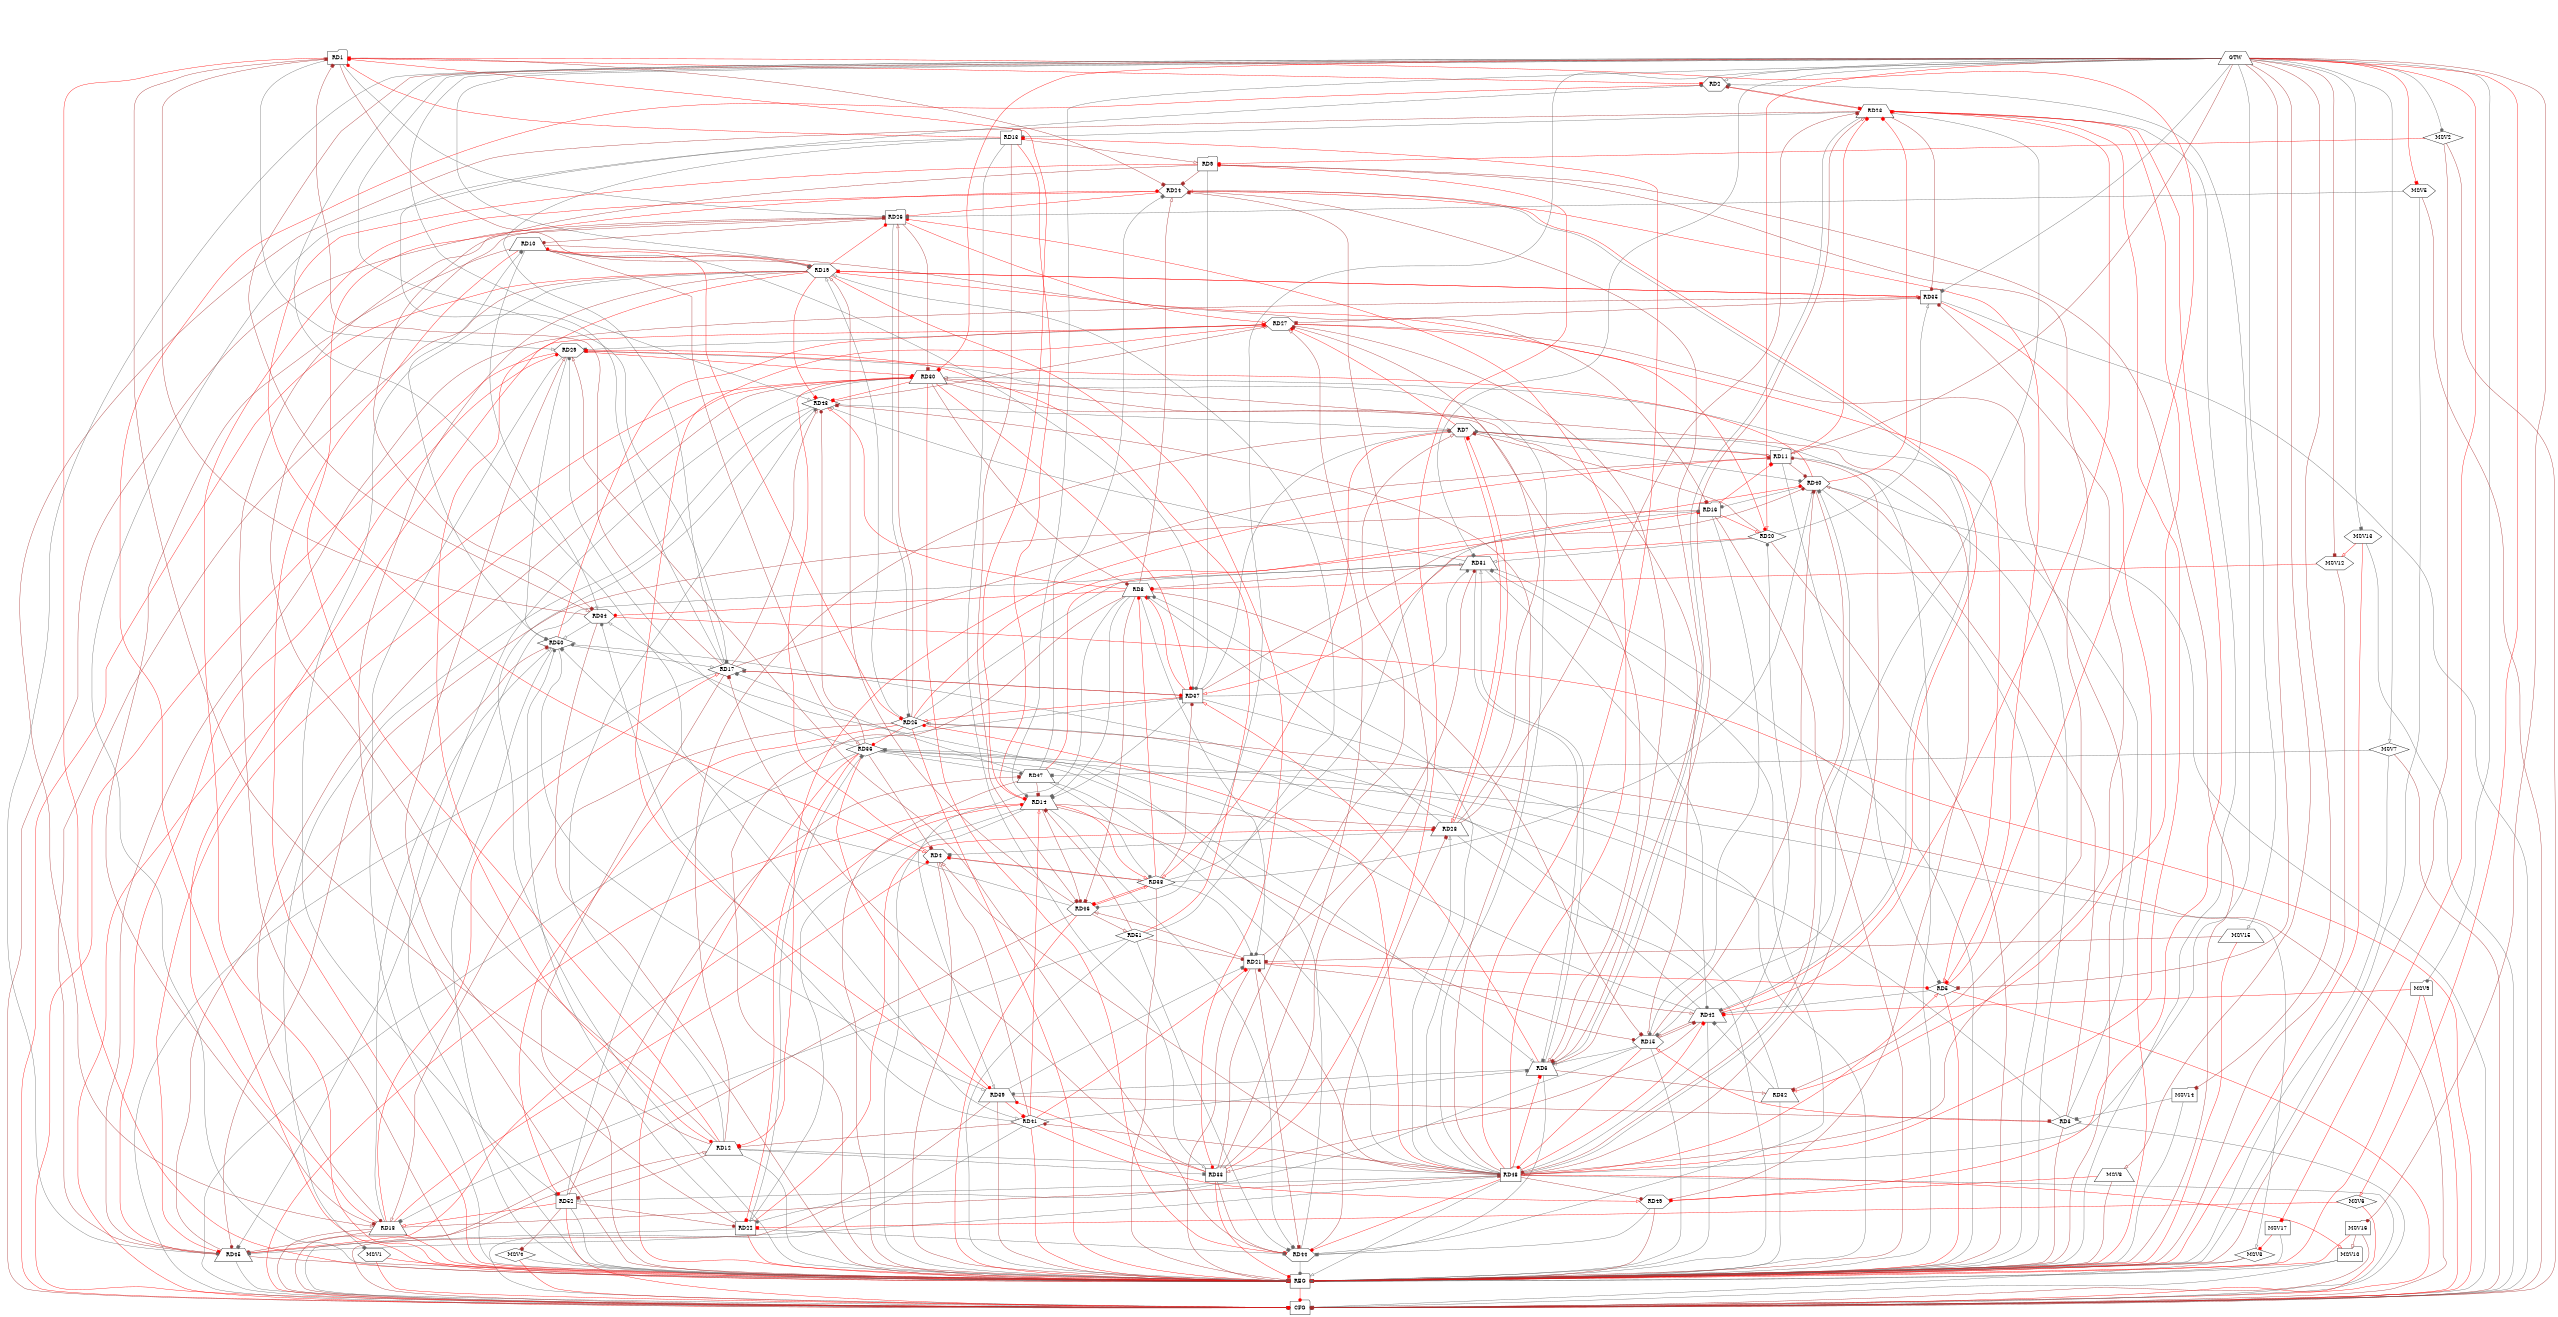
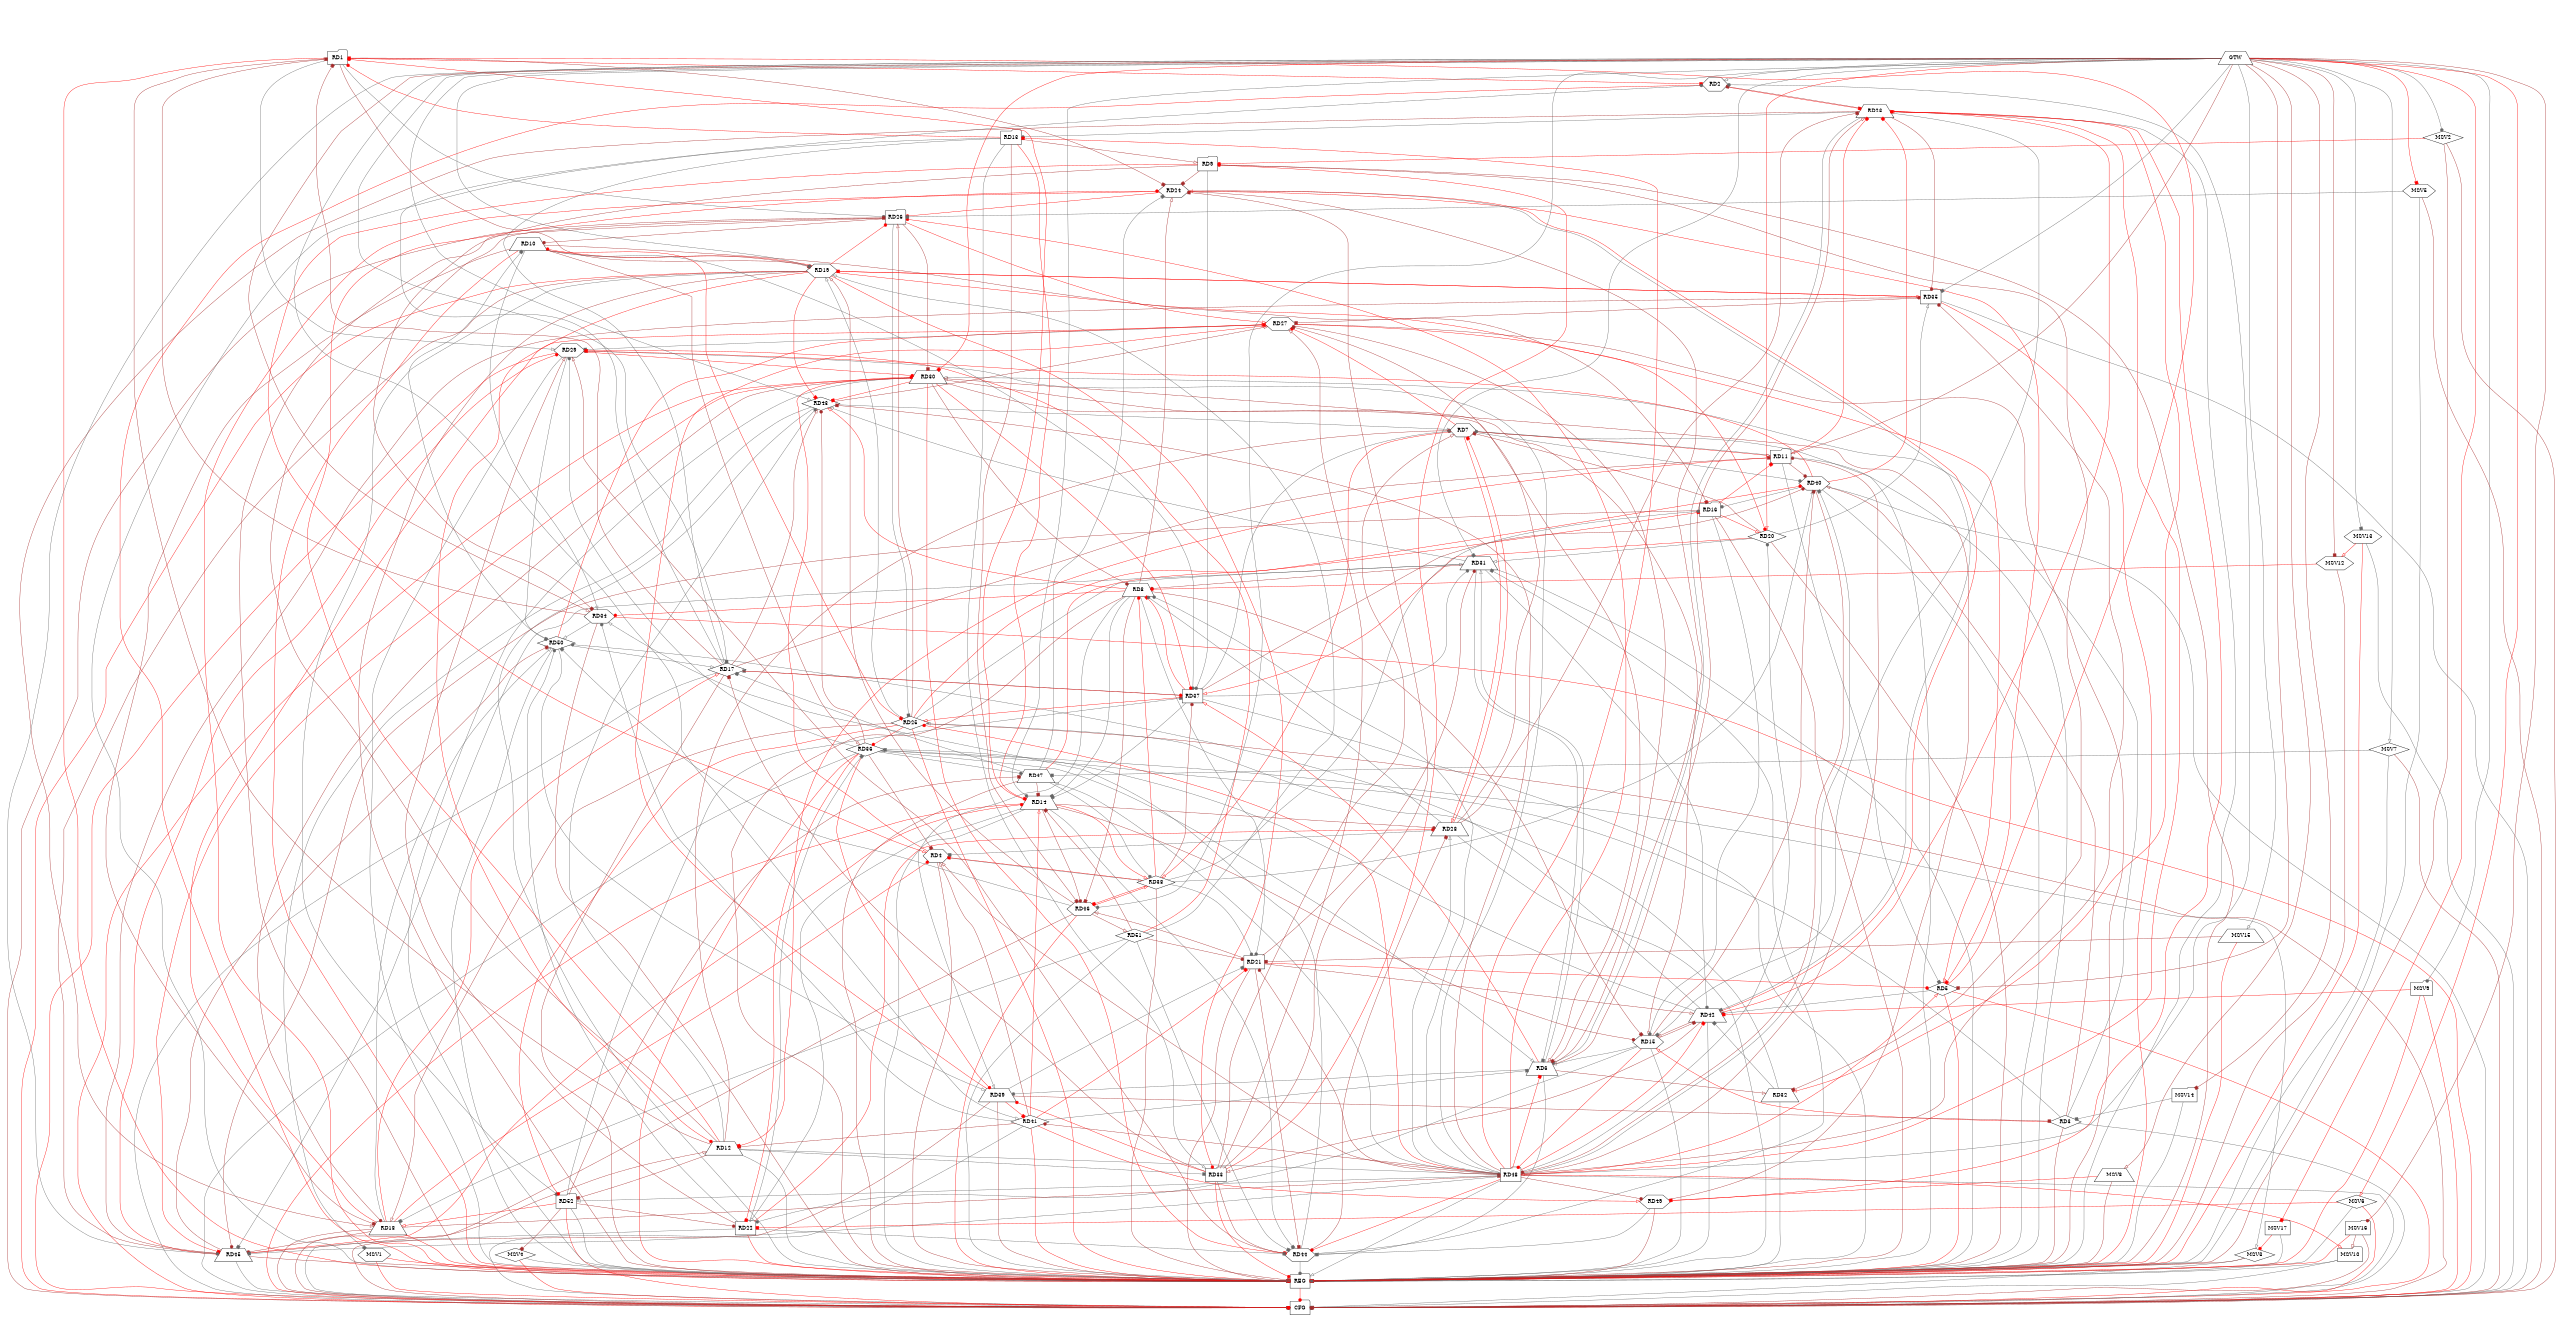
none -> (1846, 1275)
